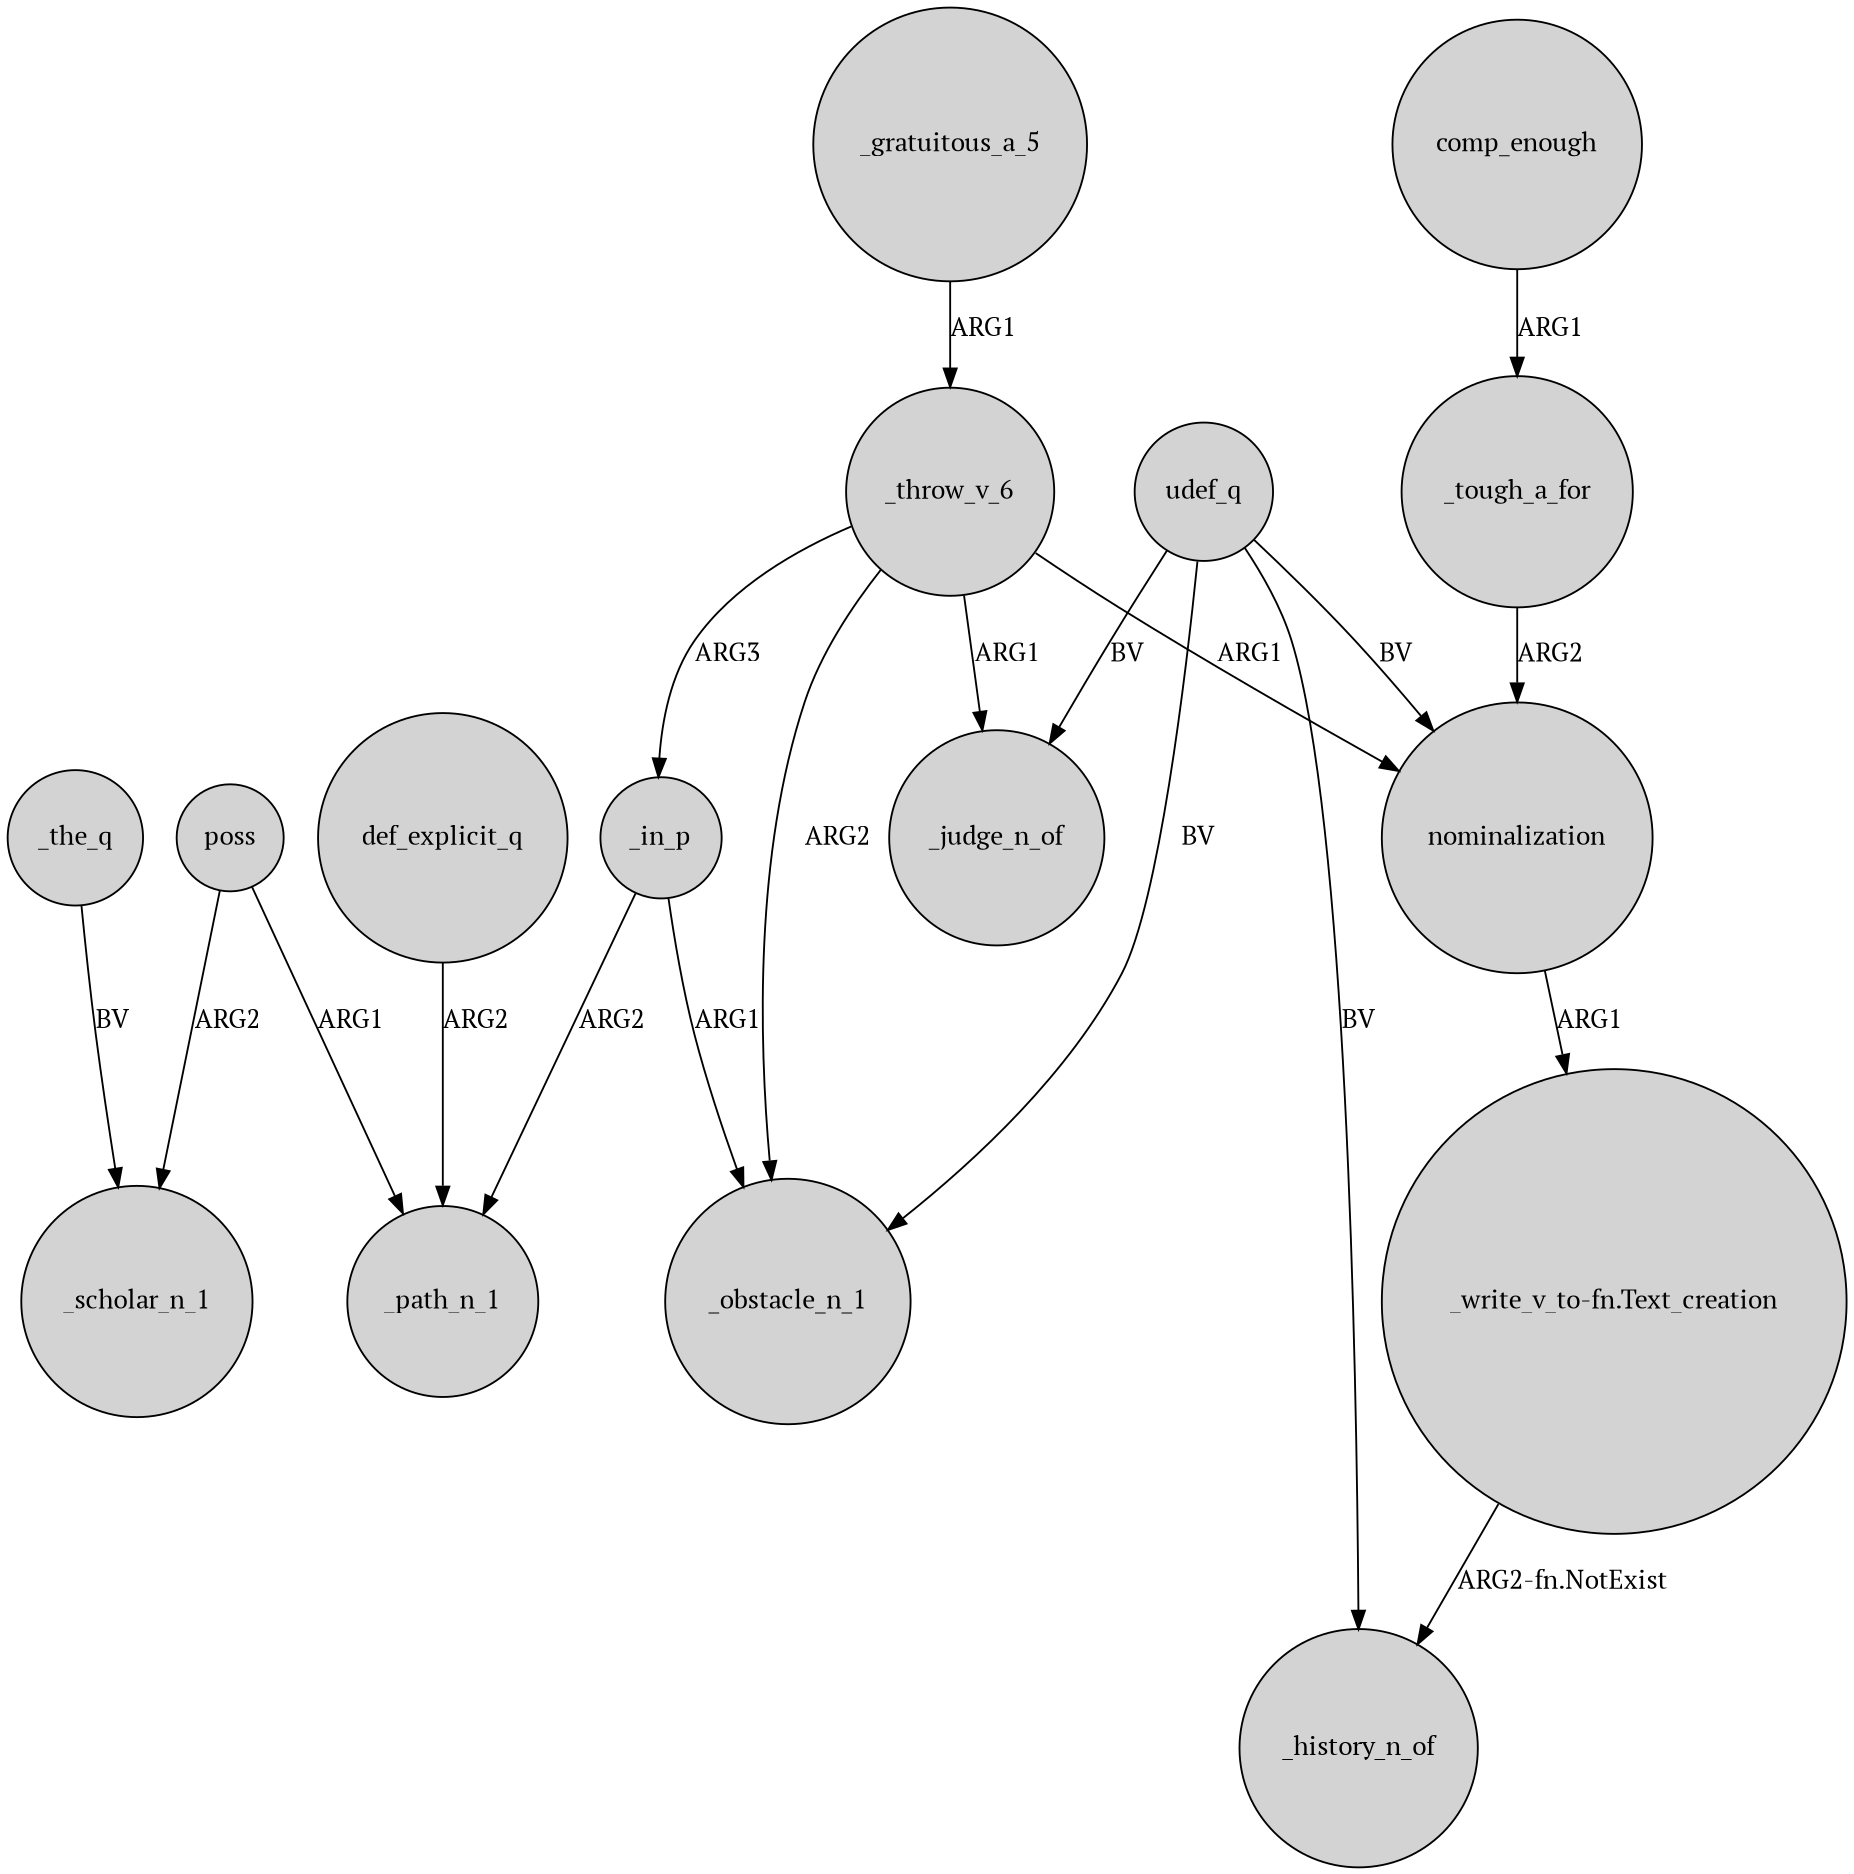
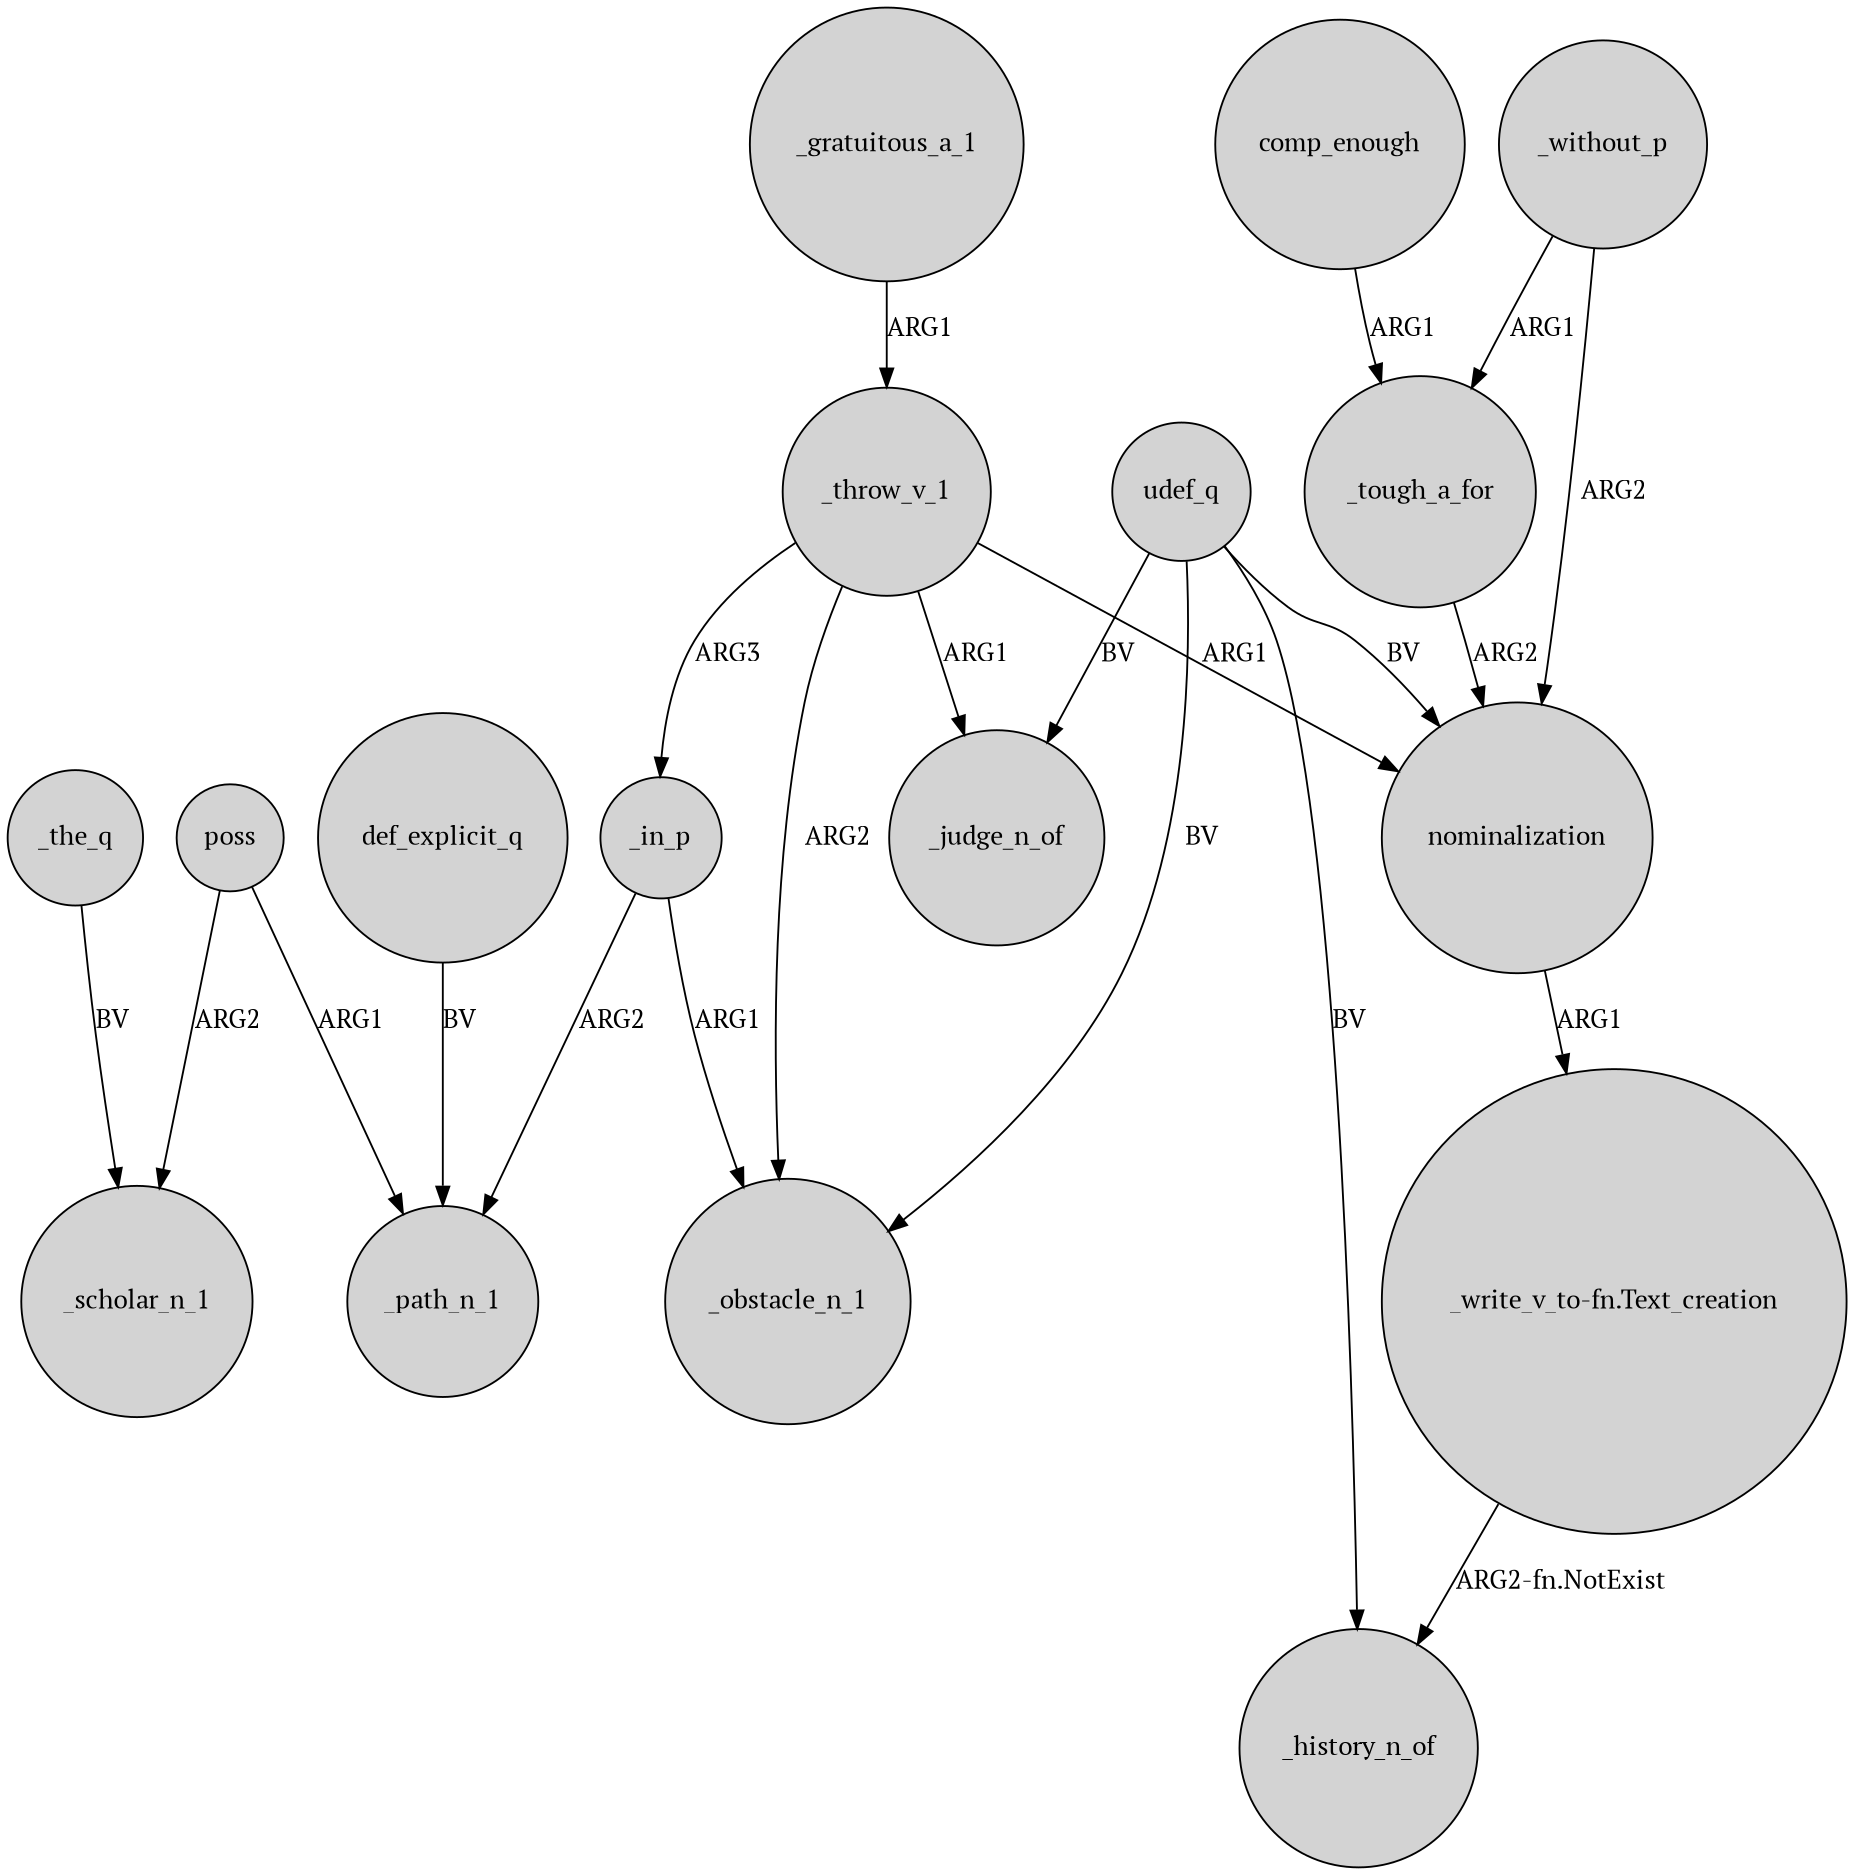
(950, 144) -> (887, 144)
none -> (1603, 144)
(950, 492) -> (887, 492)
(476, 1021) -> (461, 1021)
